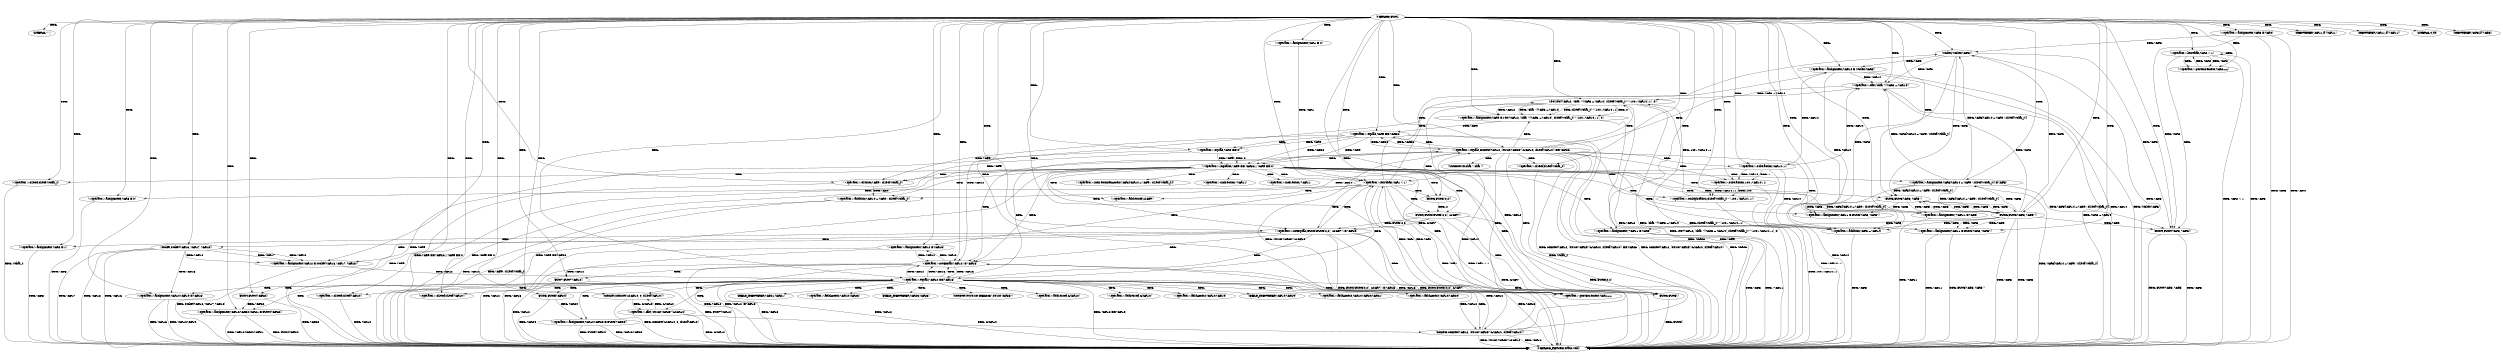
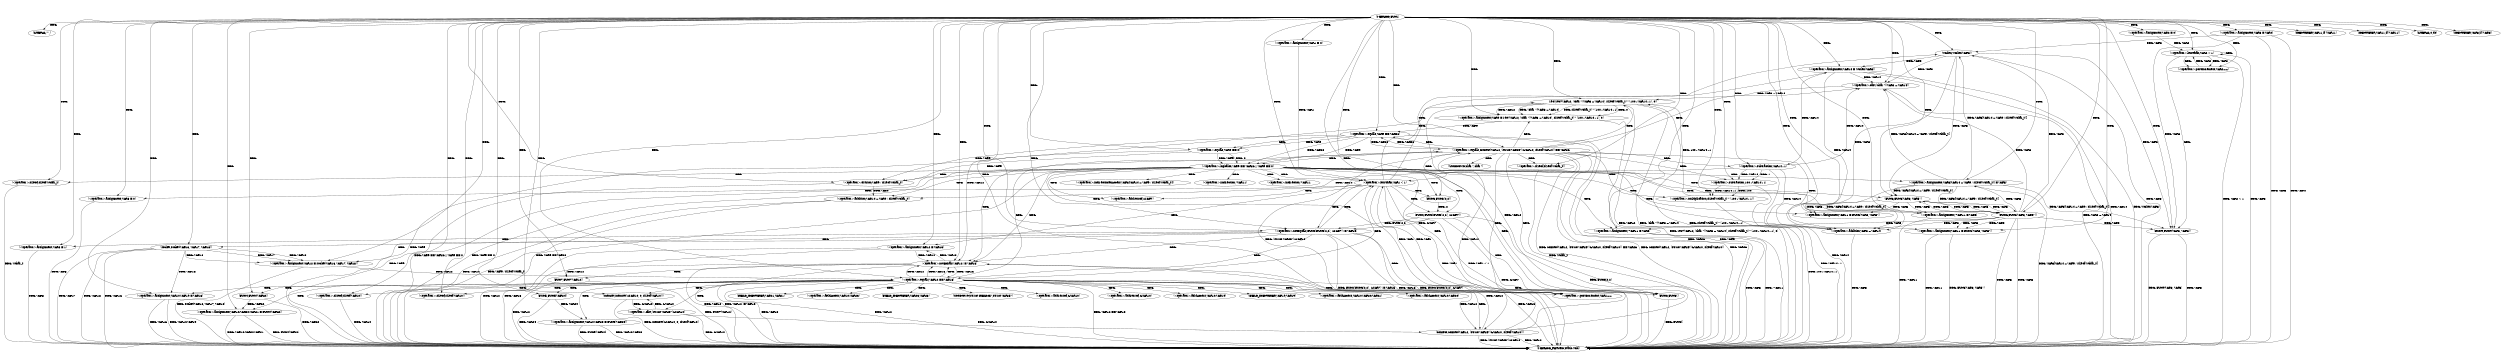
none -> (2152, 33)
(187, 272) -> (187, 272)
